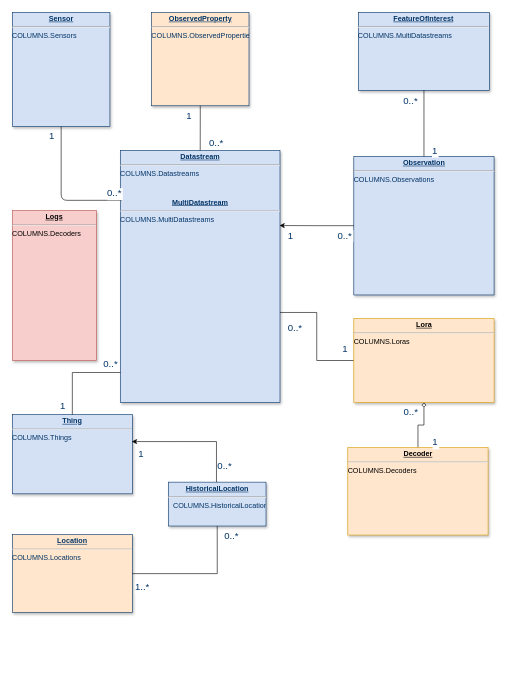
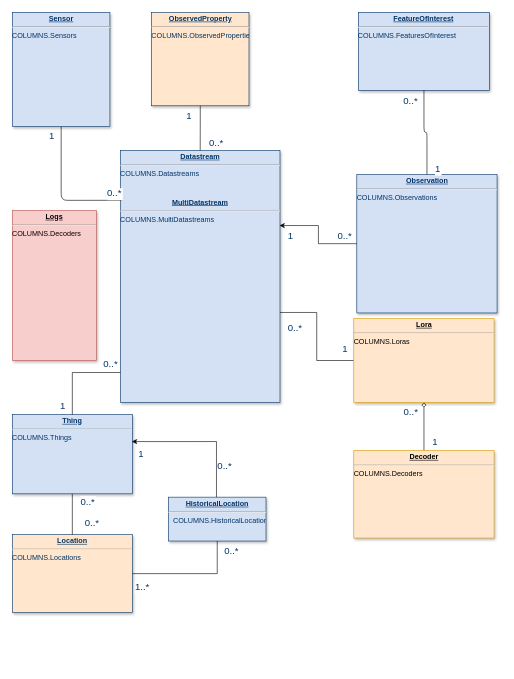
(403, 21) -> (409, 21)
(424, 226) -> (427, 244)
(418, 491) -> (424, 494)
(217, 504) -> (217, 519)
none -> (72, 514)
